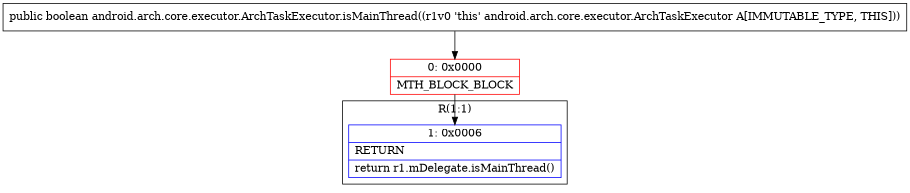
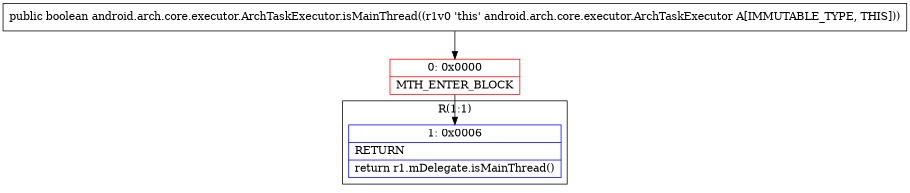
(455, 85) -> (455, 85)
